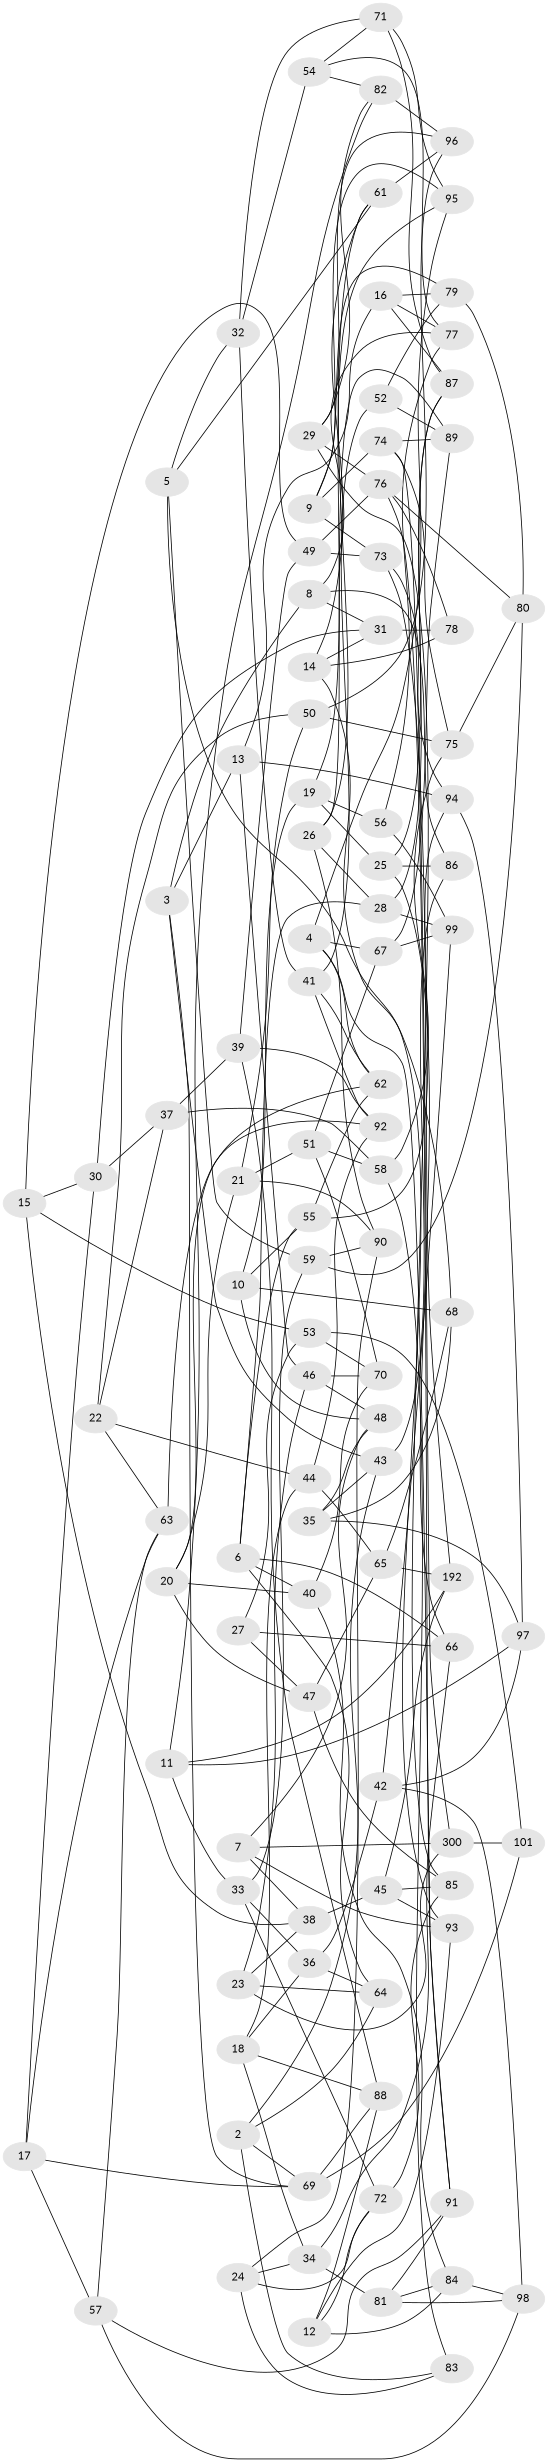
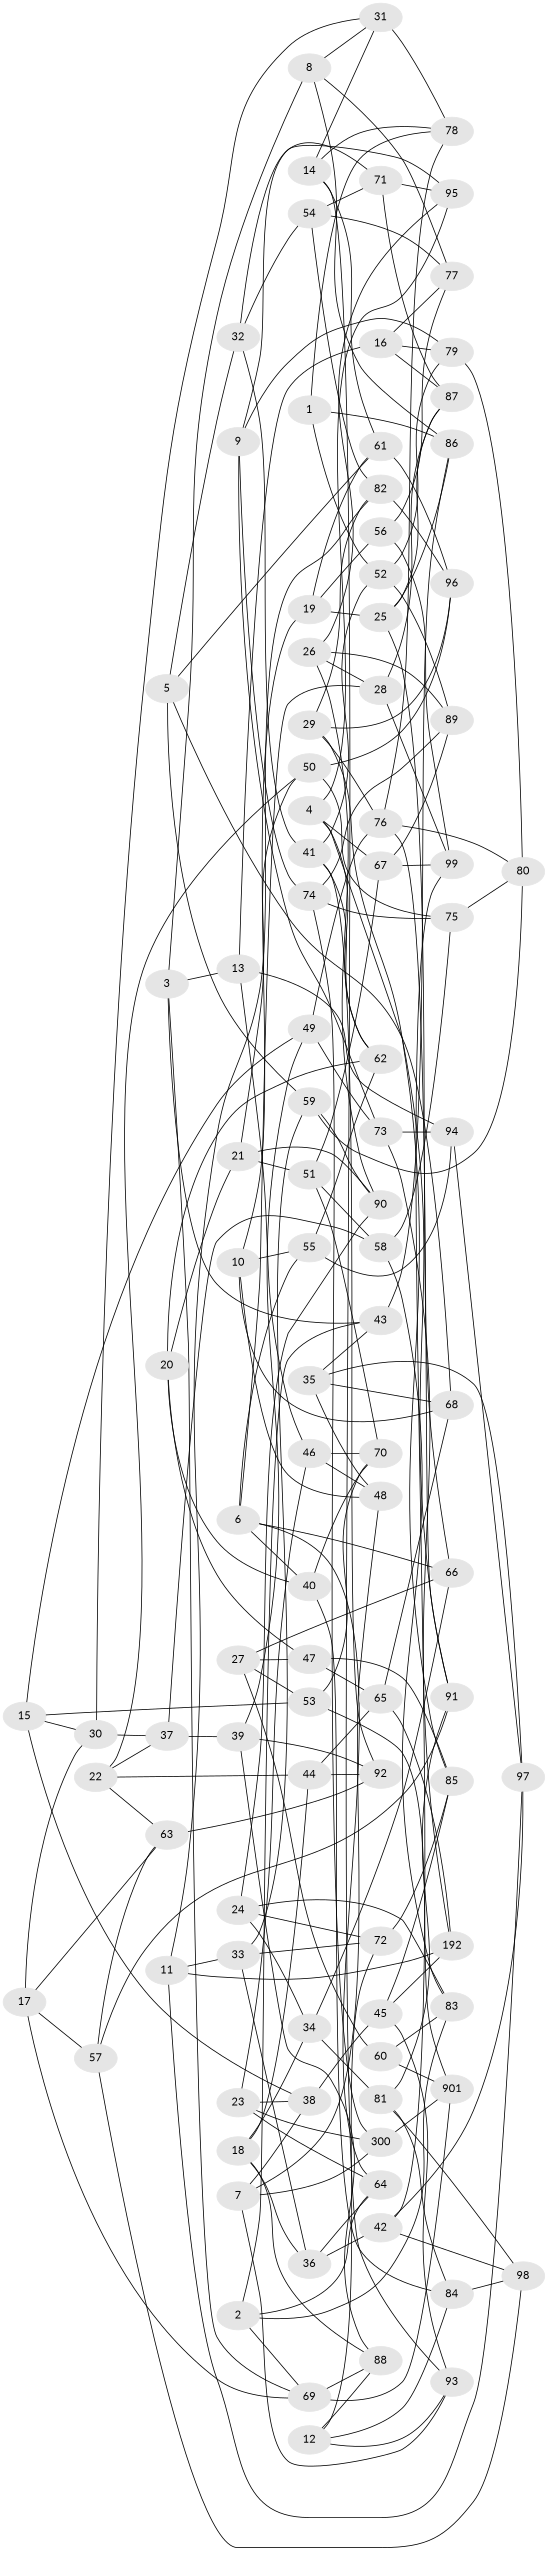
none -> (310, 410)
(523, 1843) -> (452, 2089)
none -> (381, 2057)
